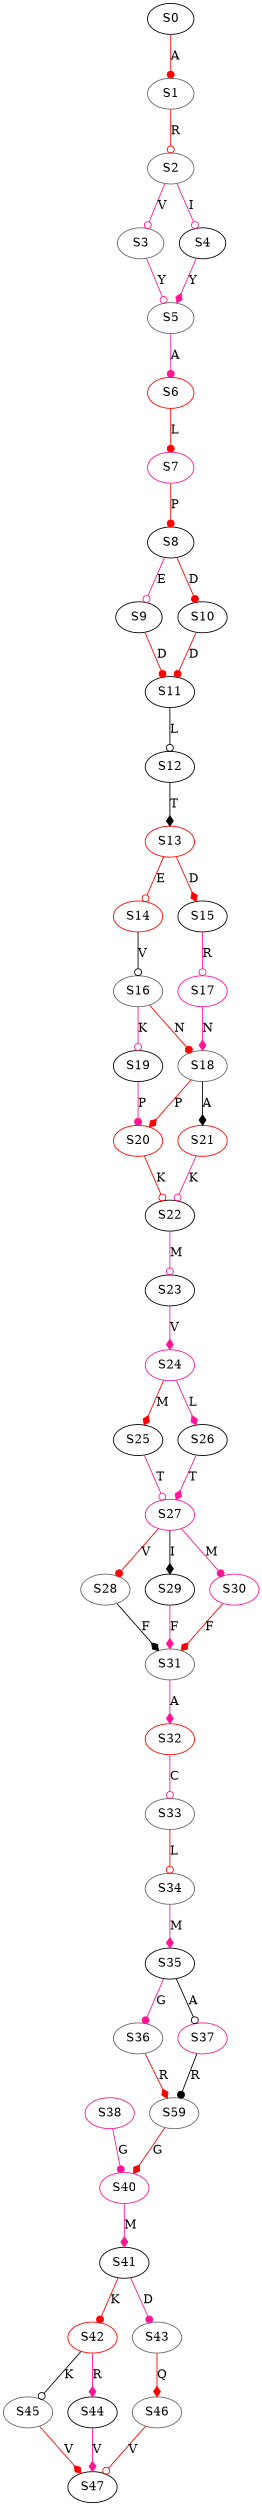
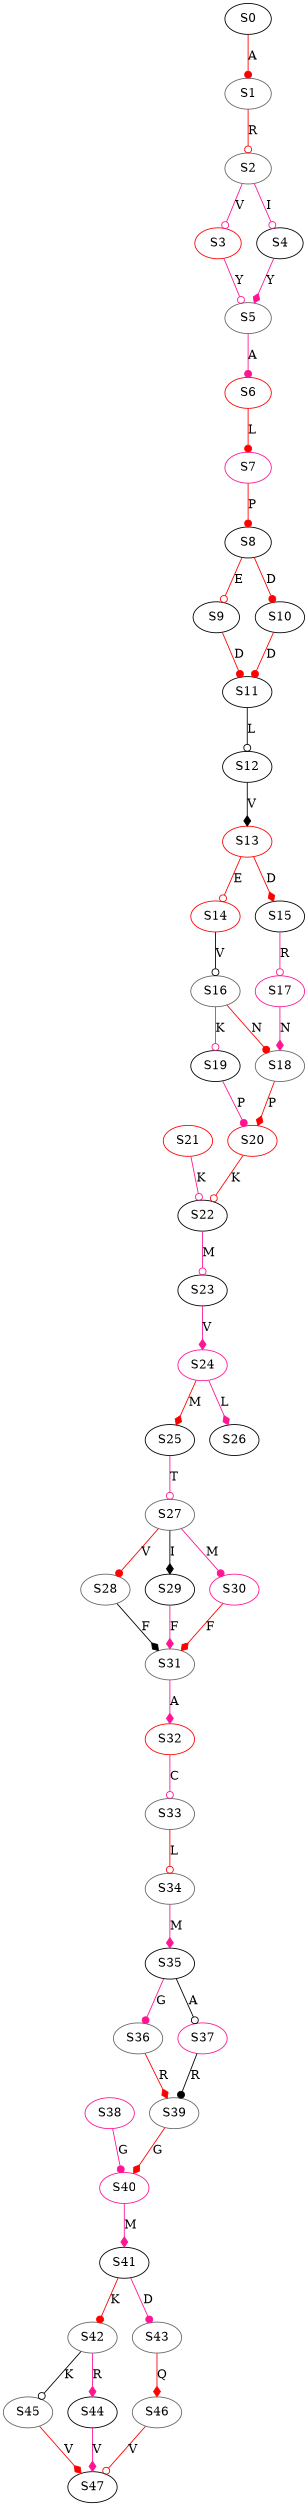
(141, 243) -> (218, 243)
(156, 577) -> (234, 577)
(174, 804) -> (252, 804)
(203, 1098) -> none
(188, 1473) -> none
(170, 1515) -> (170, 1515)
(174, 2113) -> (174, 2113)
(93, 2338) -> (93, 2338)
